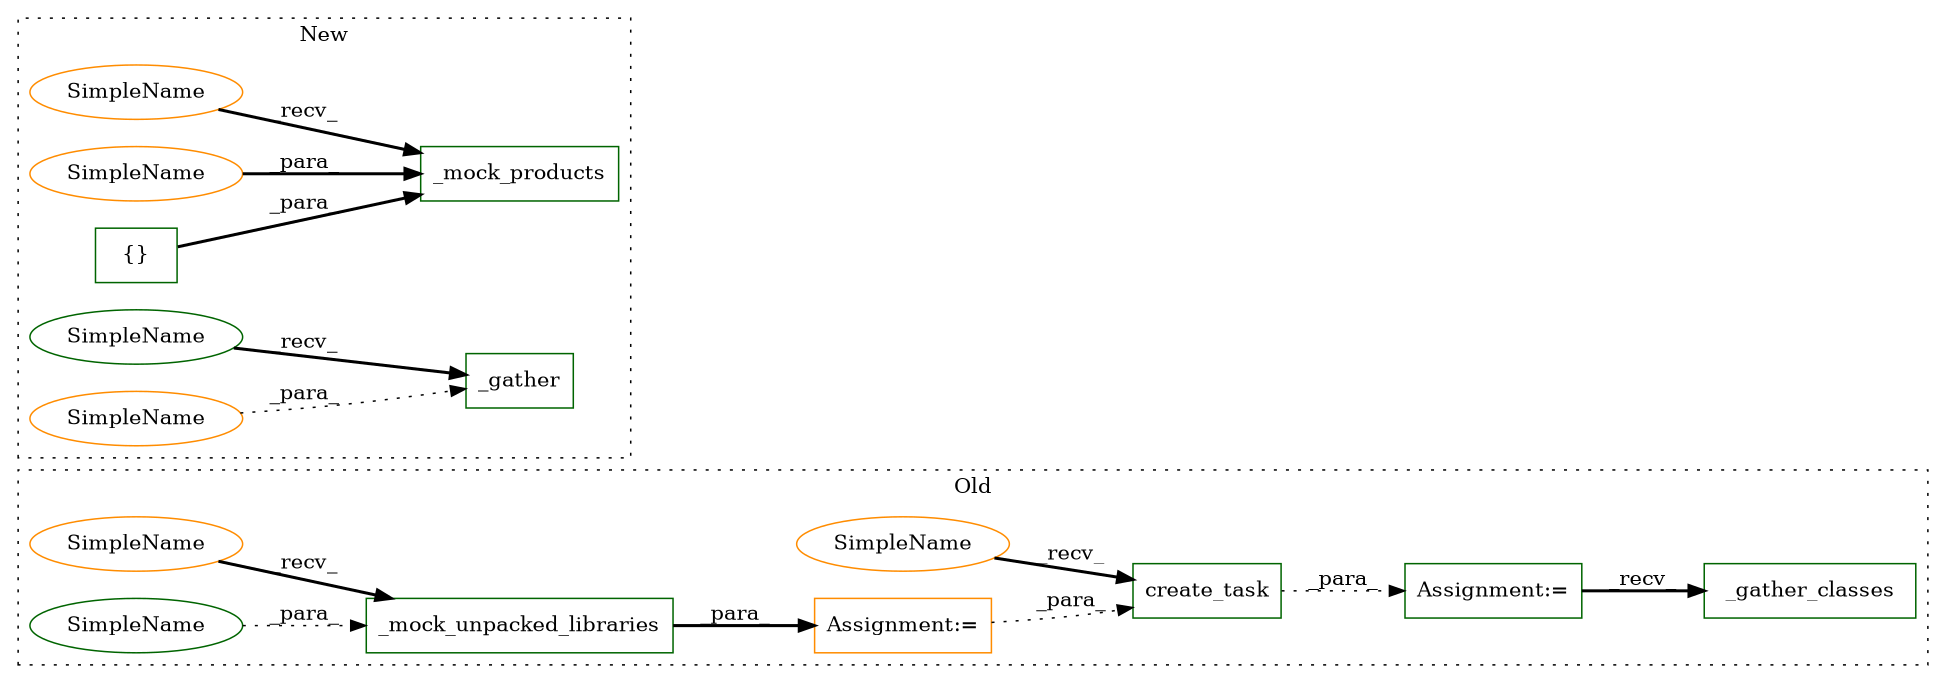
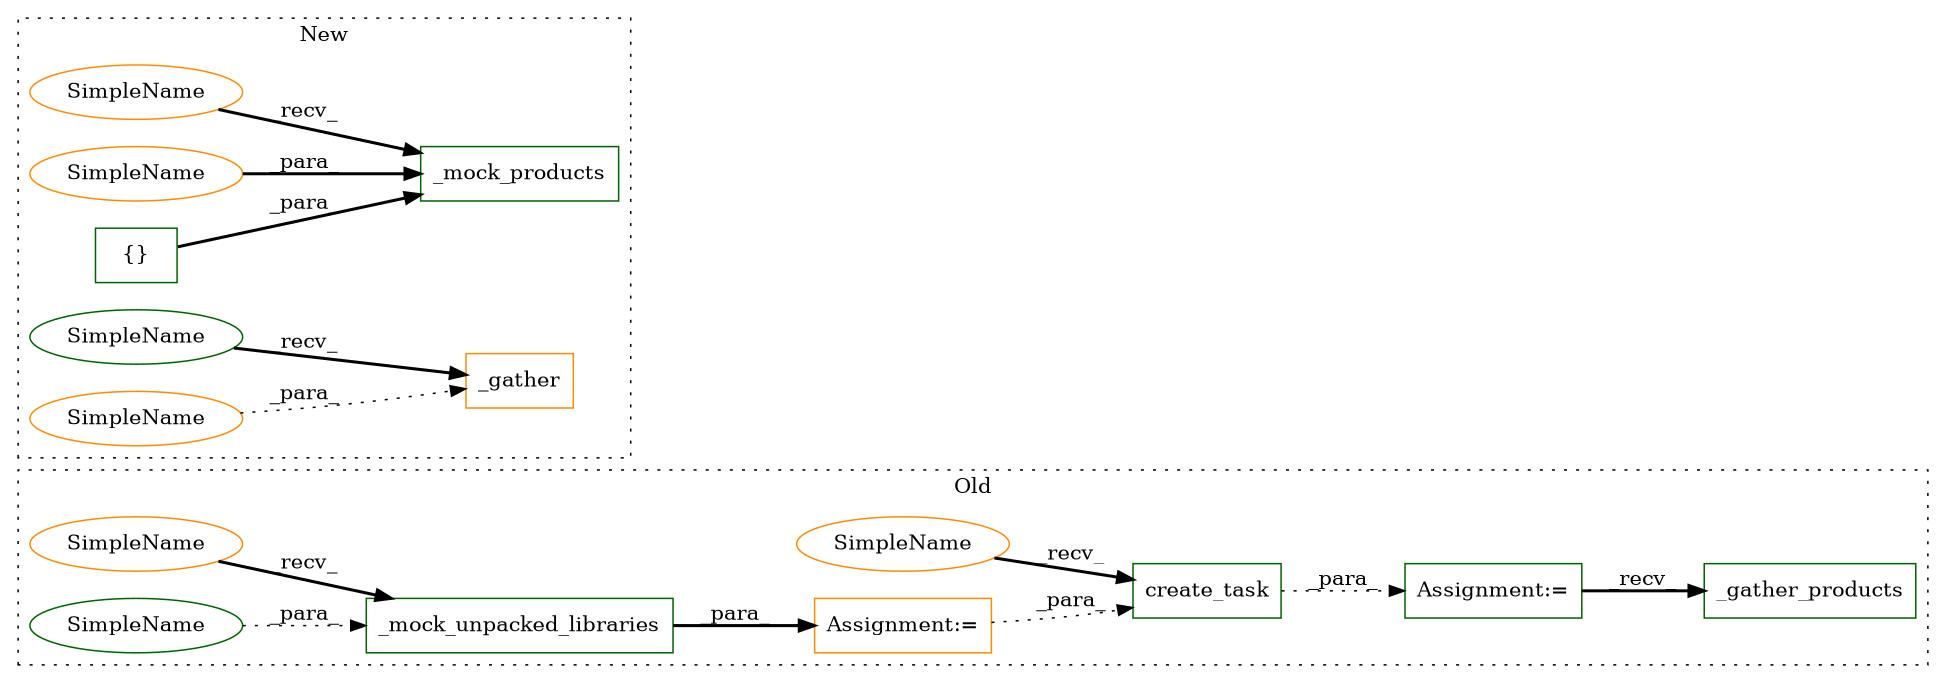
(520, 381) -> (520, 381)
(1810, 591) -> (1810, 591)
